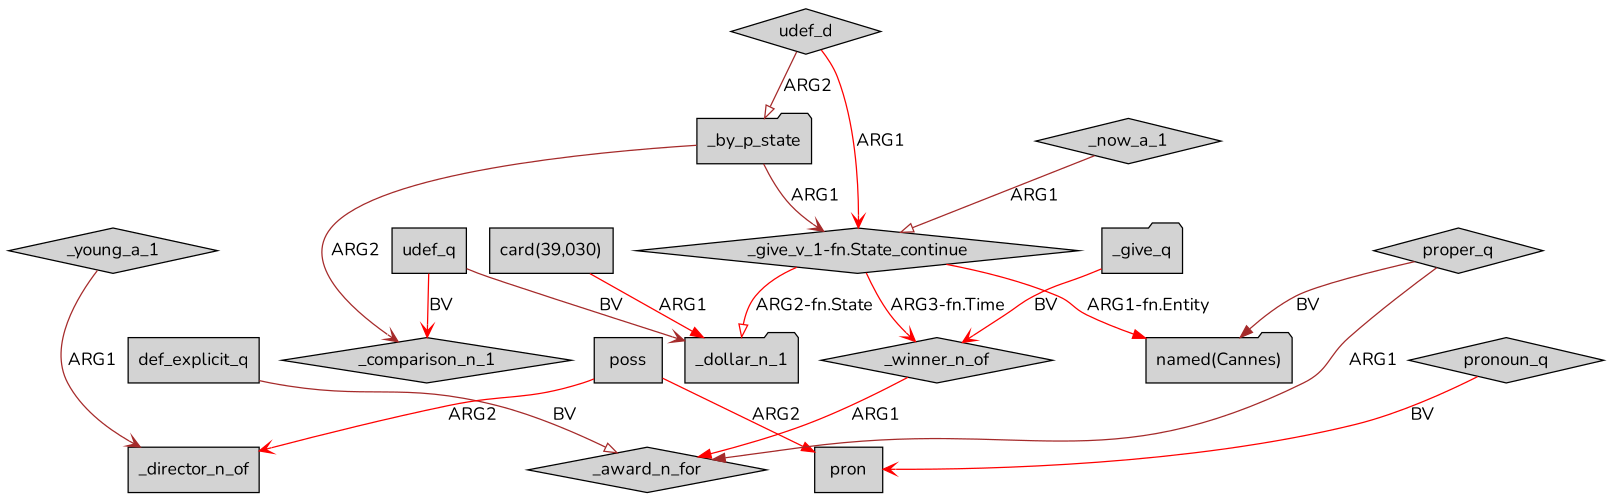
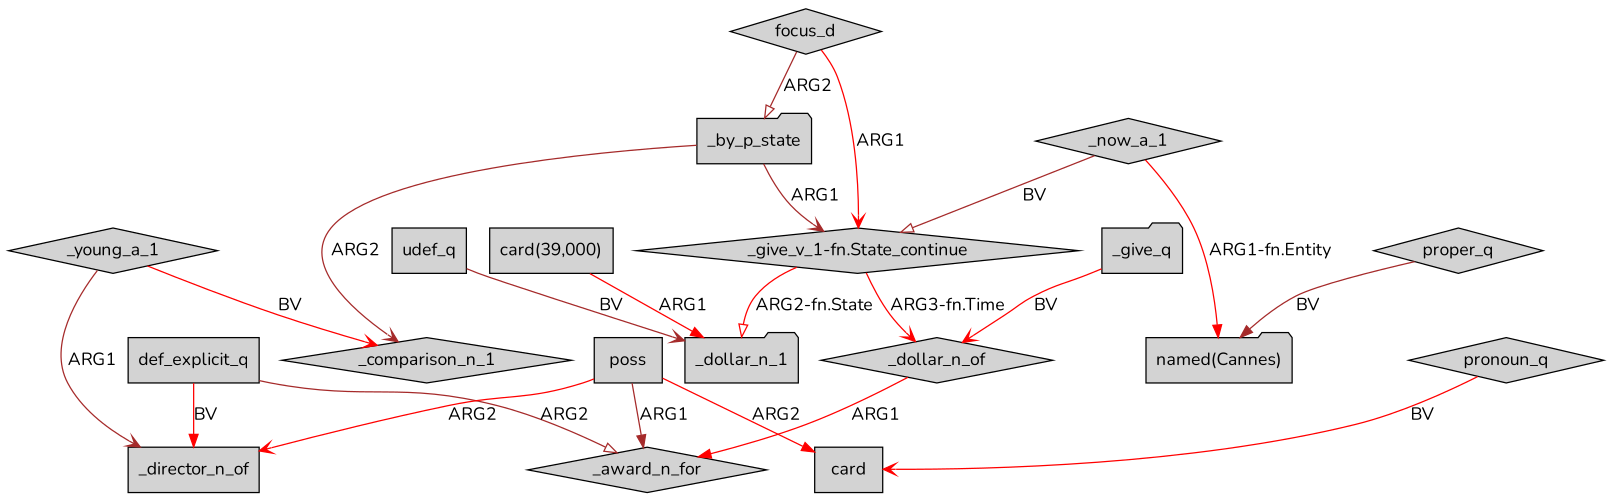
(806, 31) -> (806, 31)
(1035, 196) -> (1035, 196)
(551, 251) -> (551, 251)
(1034, 287) -> (1197, 235)
(428, 299) -> (255, 307)
(937, 360) -> (937, 360)
none -> (194, 409)
(565, 415) -> (565, 415)
(1107, 439) -> (637, 409)
(849, 470) -> (849, 470)
